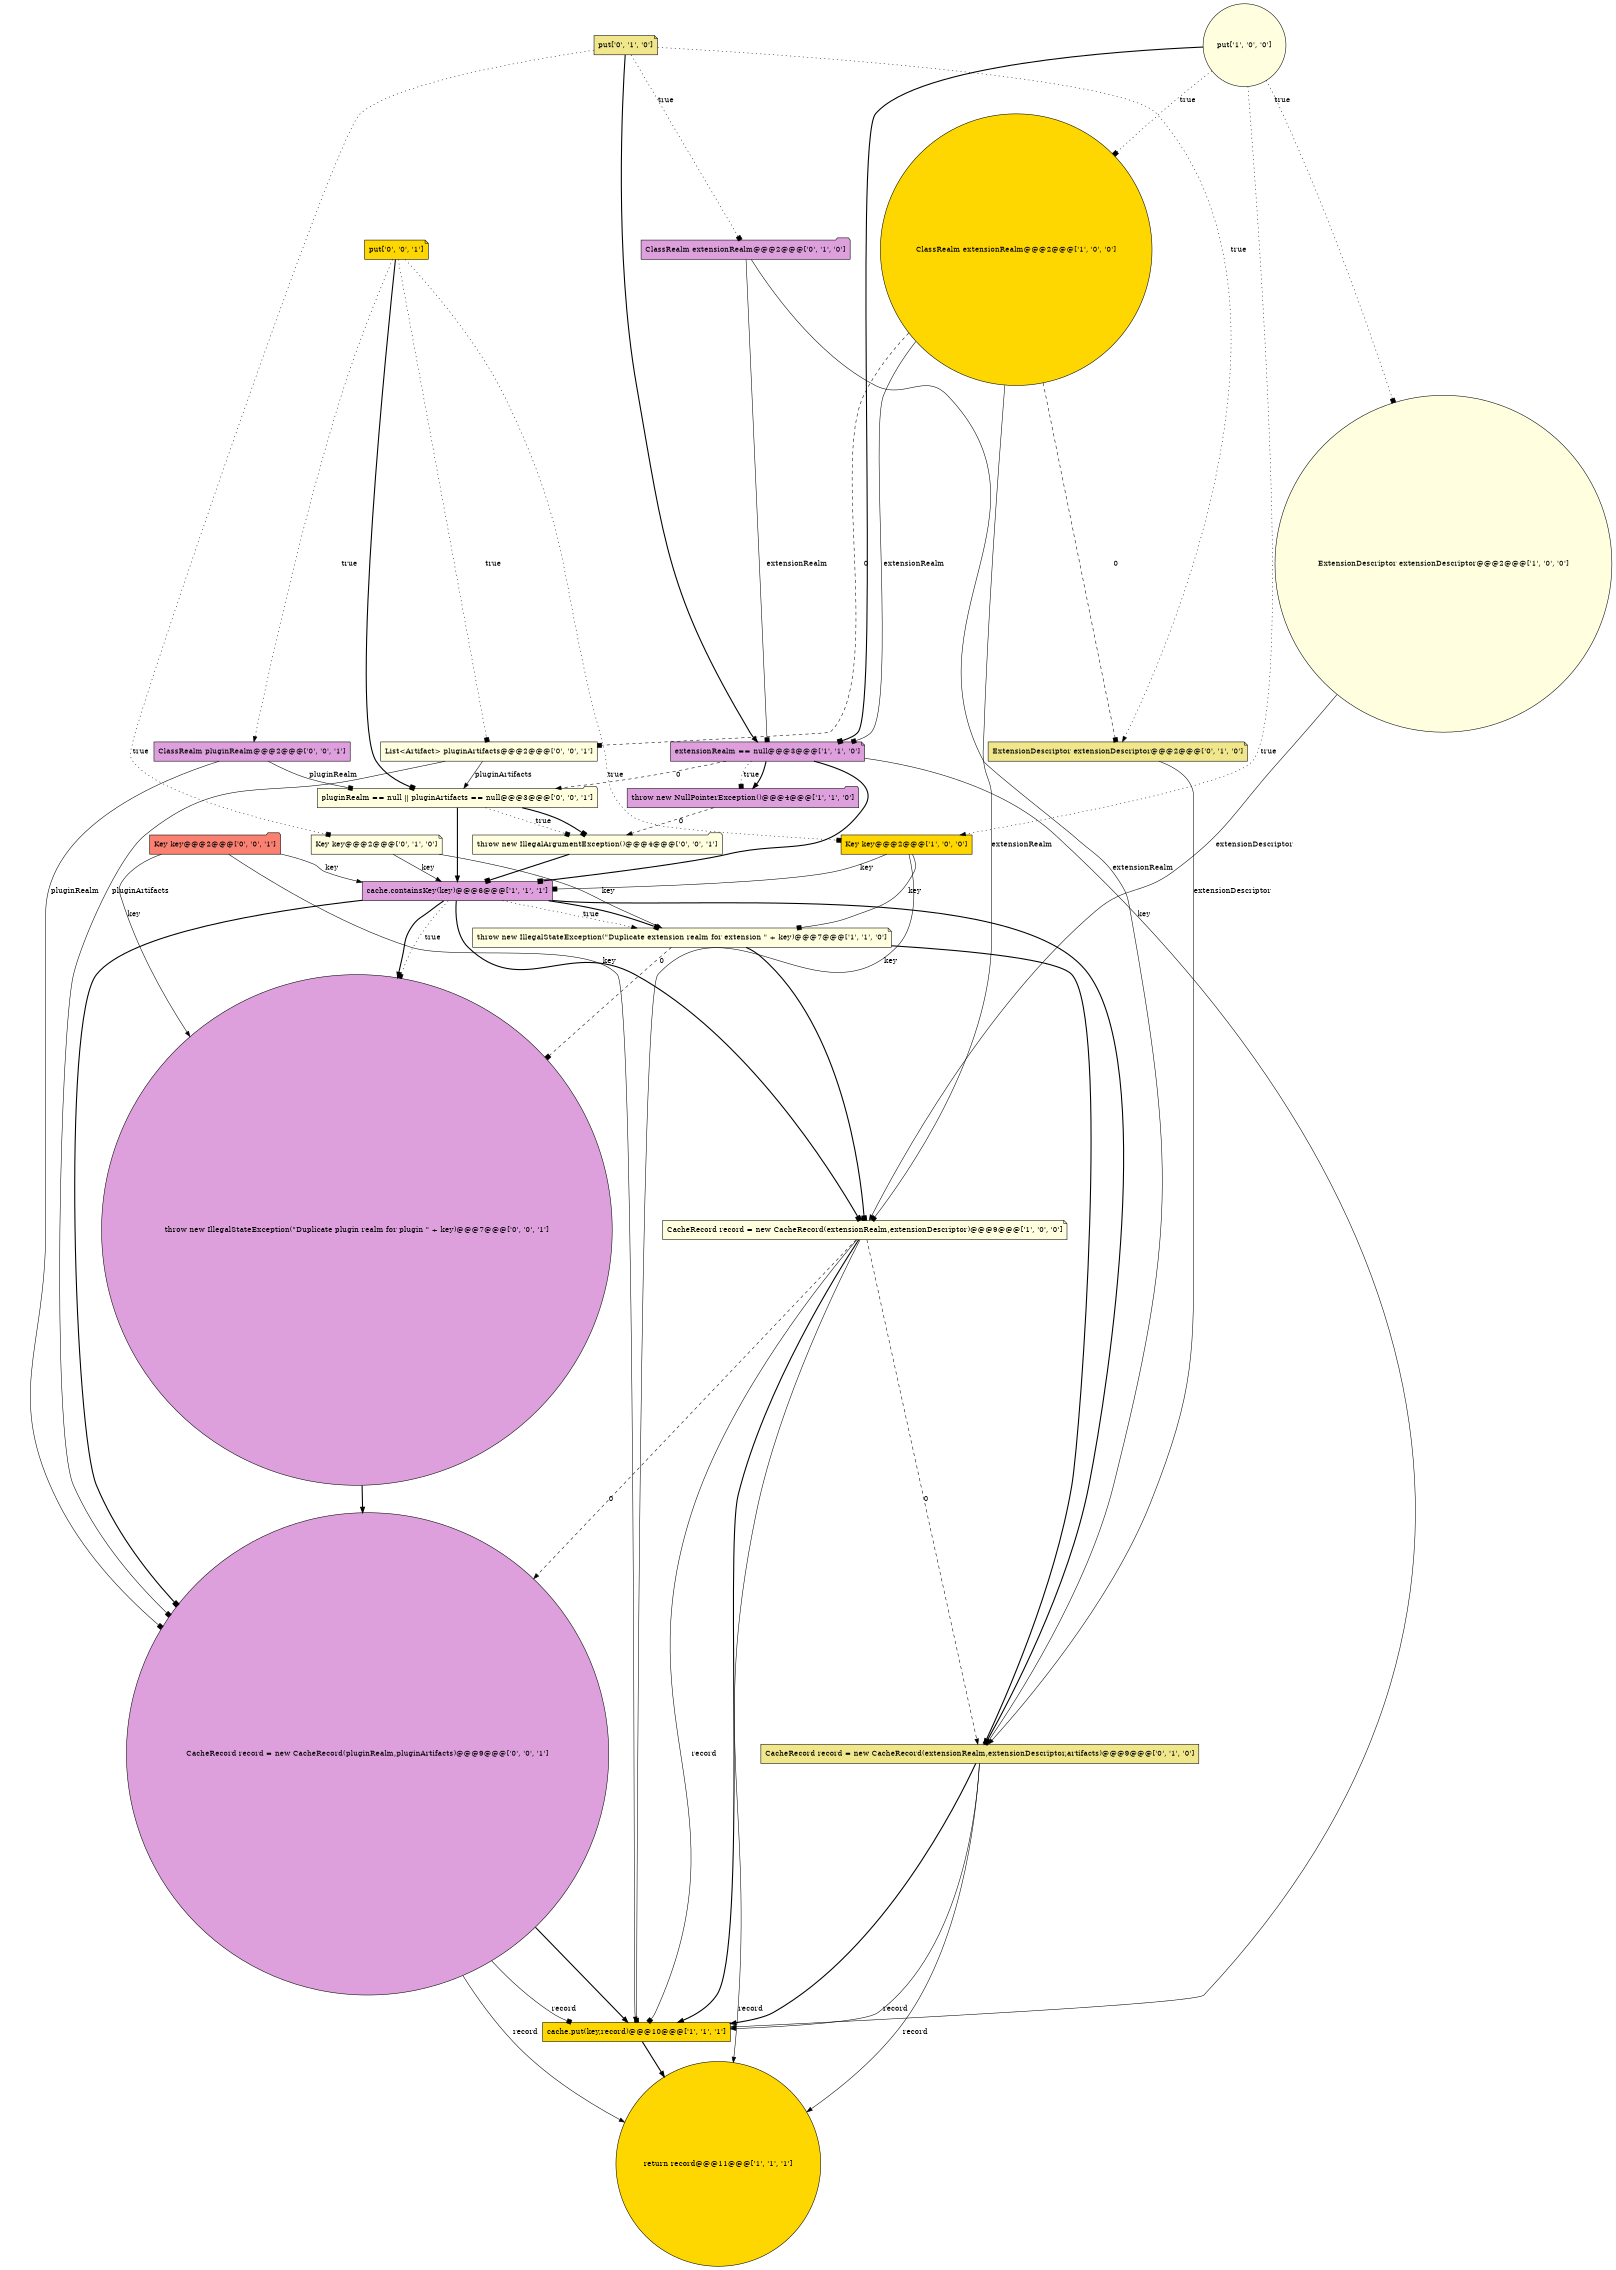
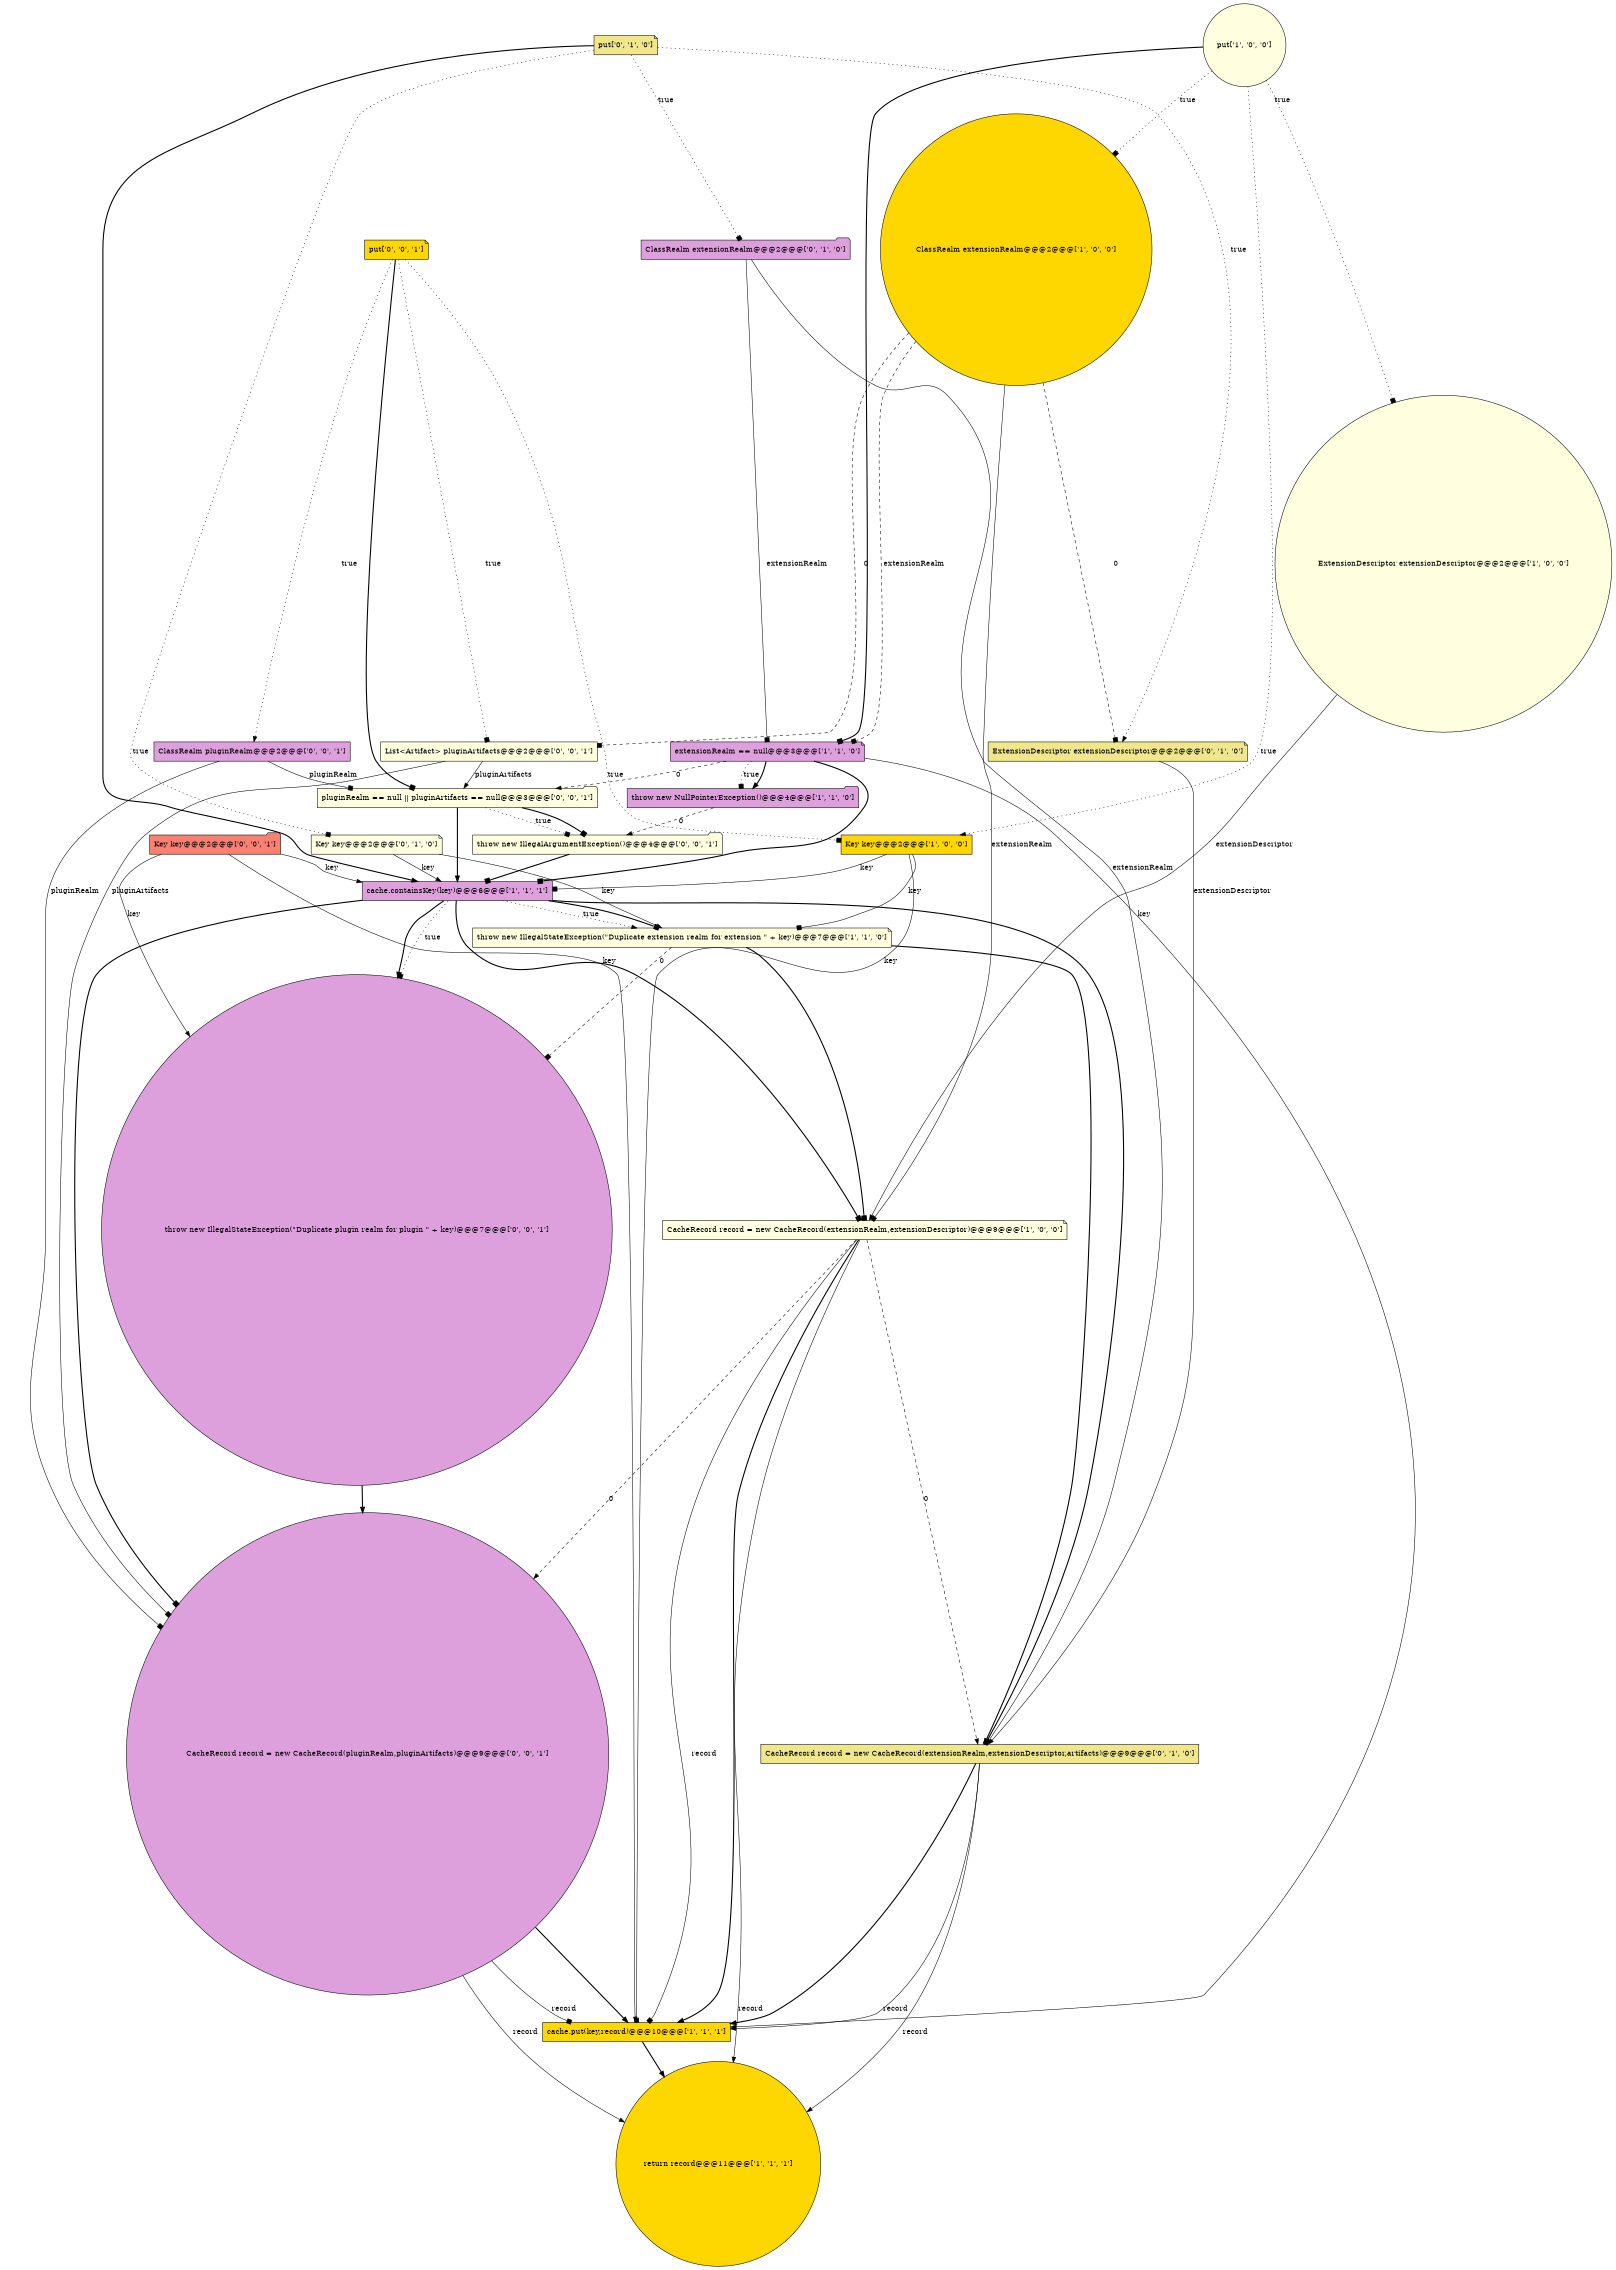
(640, 407) -> (103, 397)
(881, 541) -> (881, 541)
